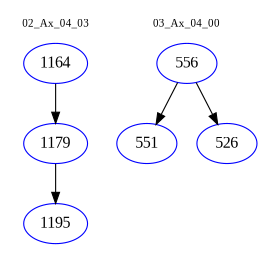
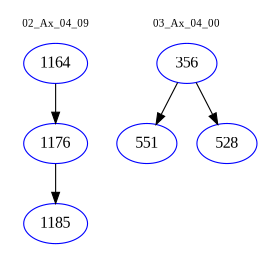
(56, 24) -> (56, 24)
(187, 63) -> (187, 63)
(56, 144) -> (56, 144)
(227, 144) -> (227, 144)
(56, 224) -> (56, 224)
